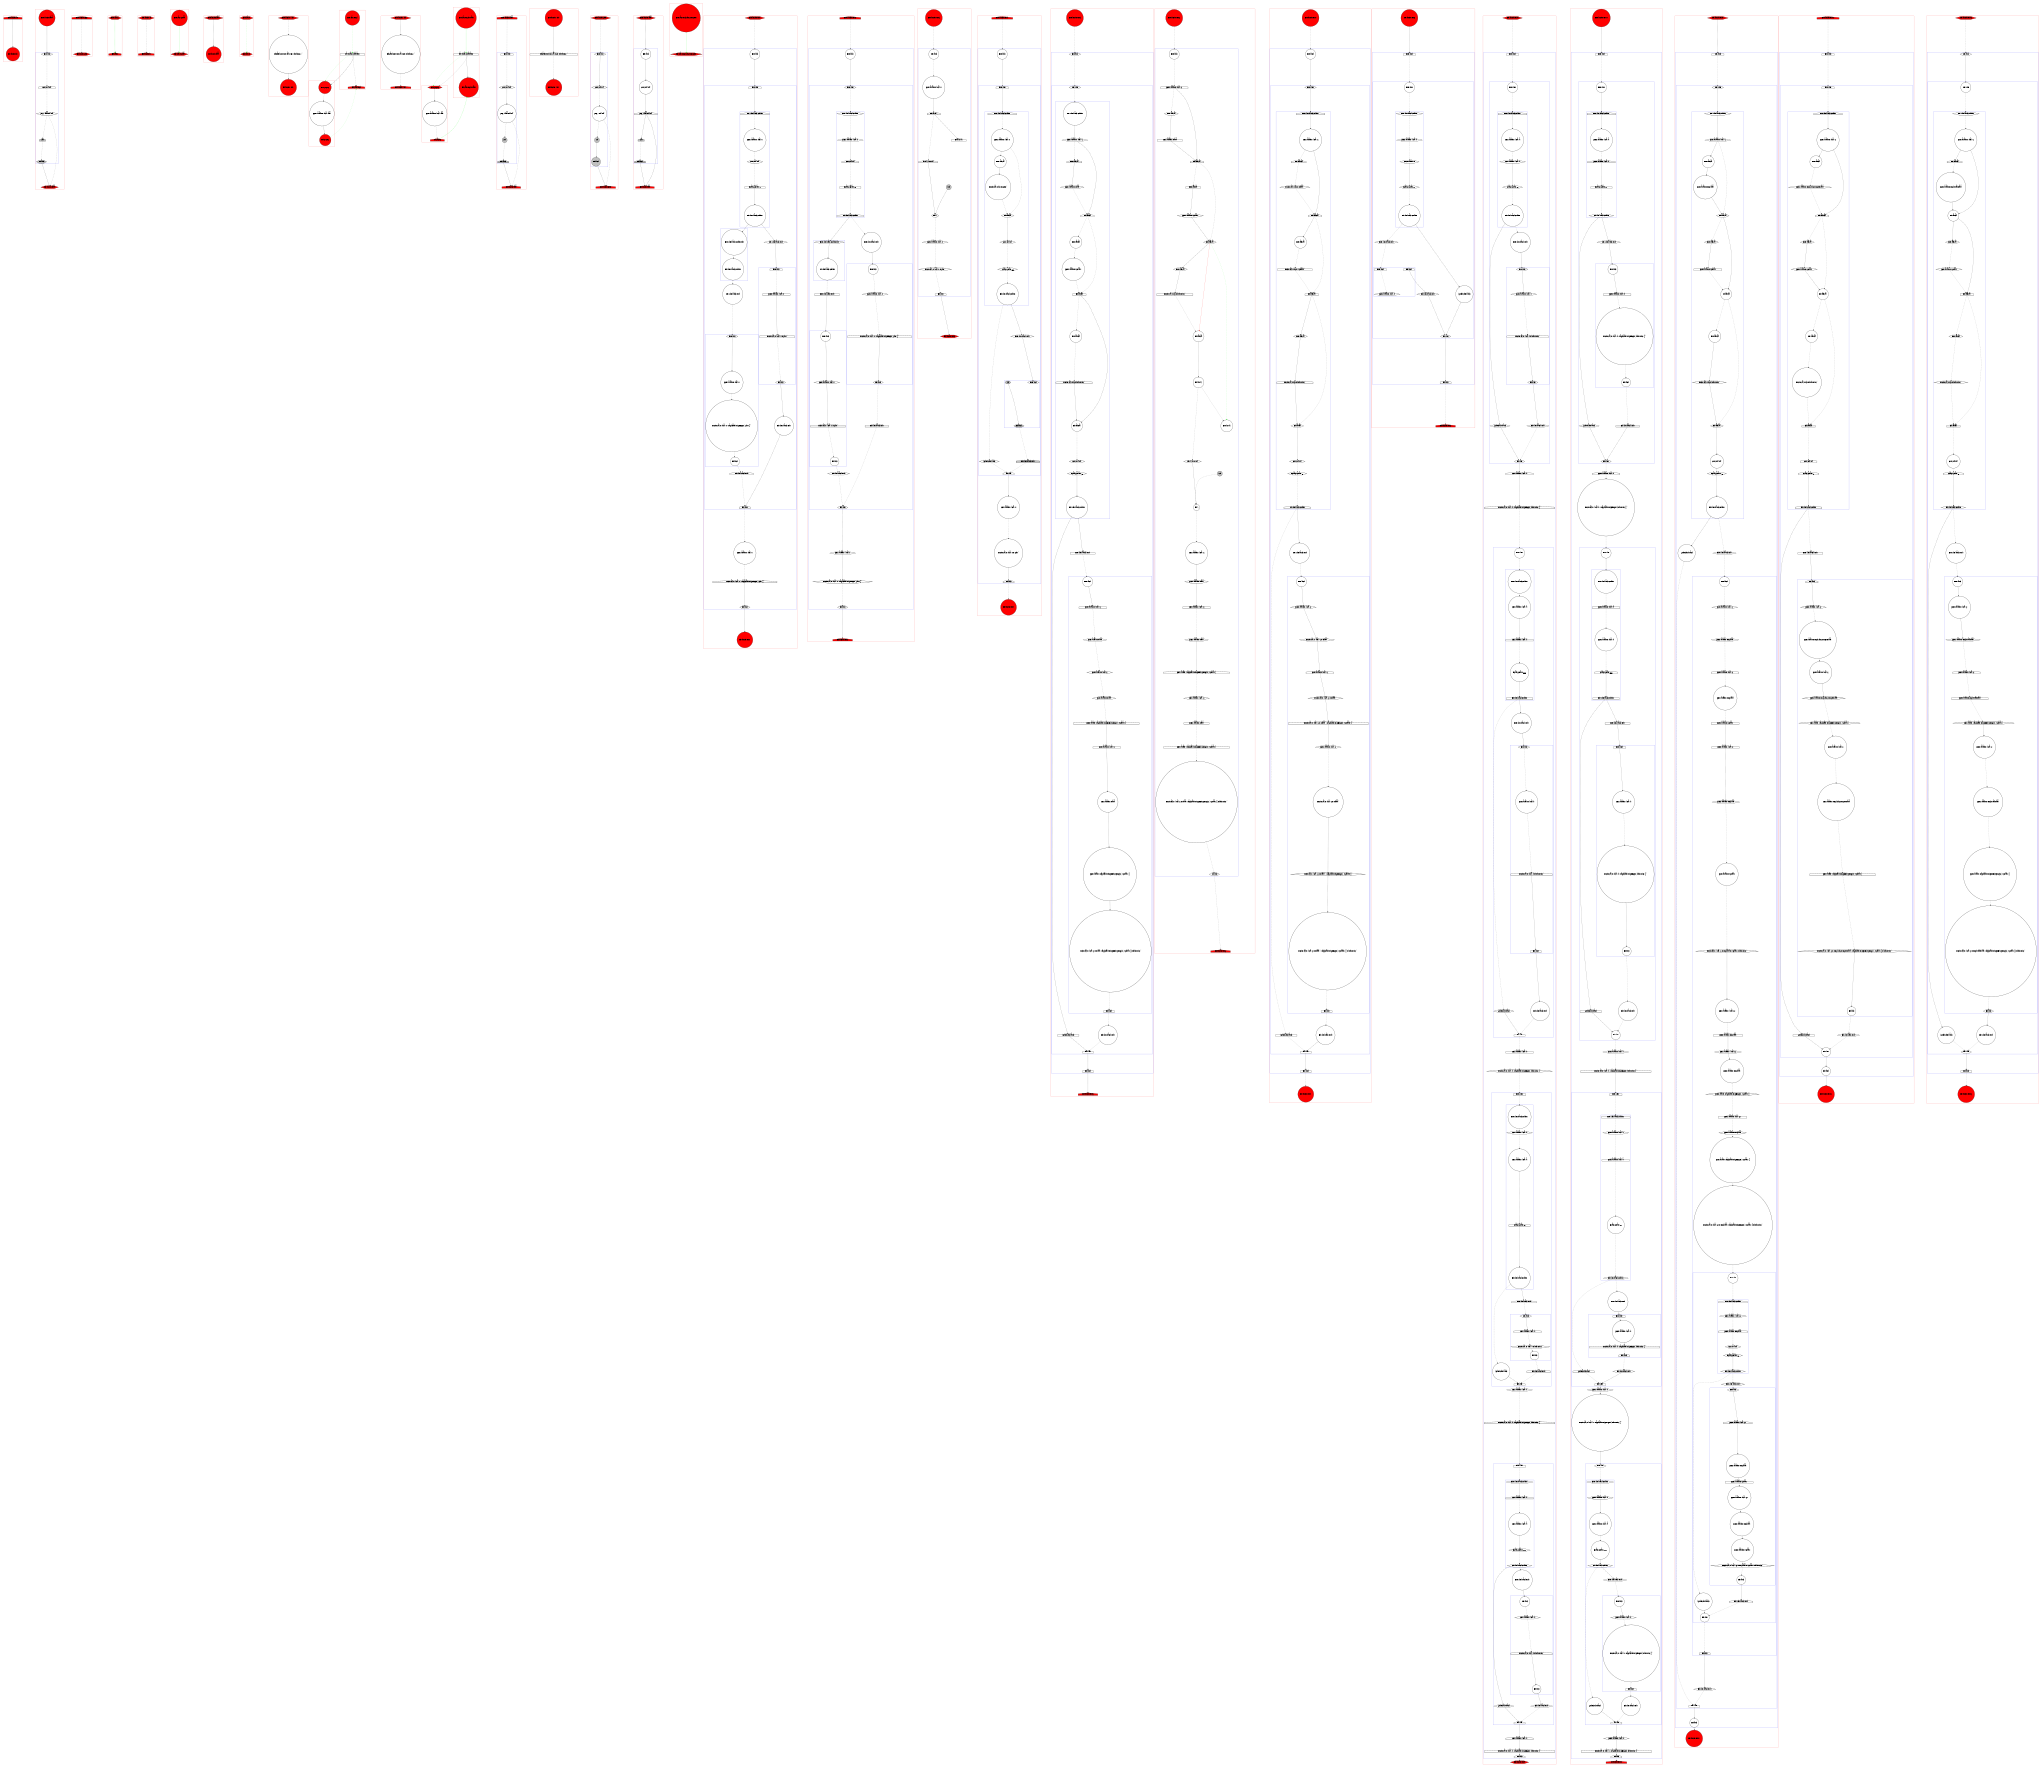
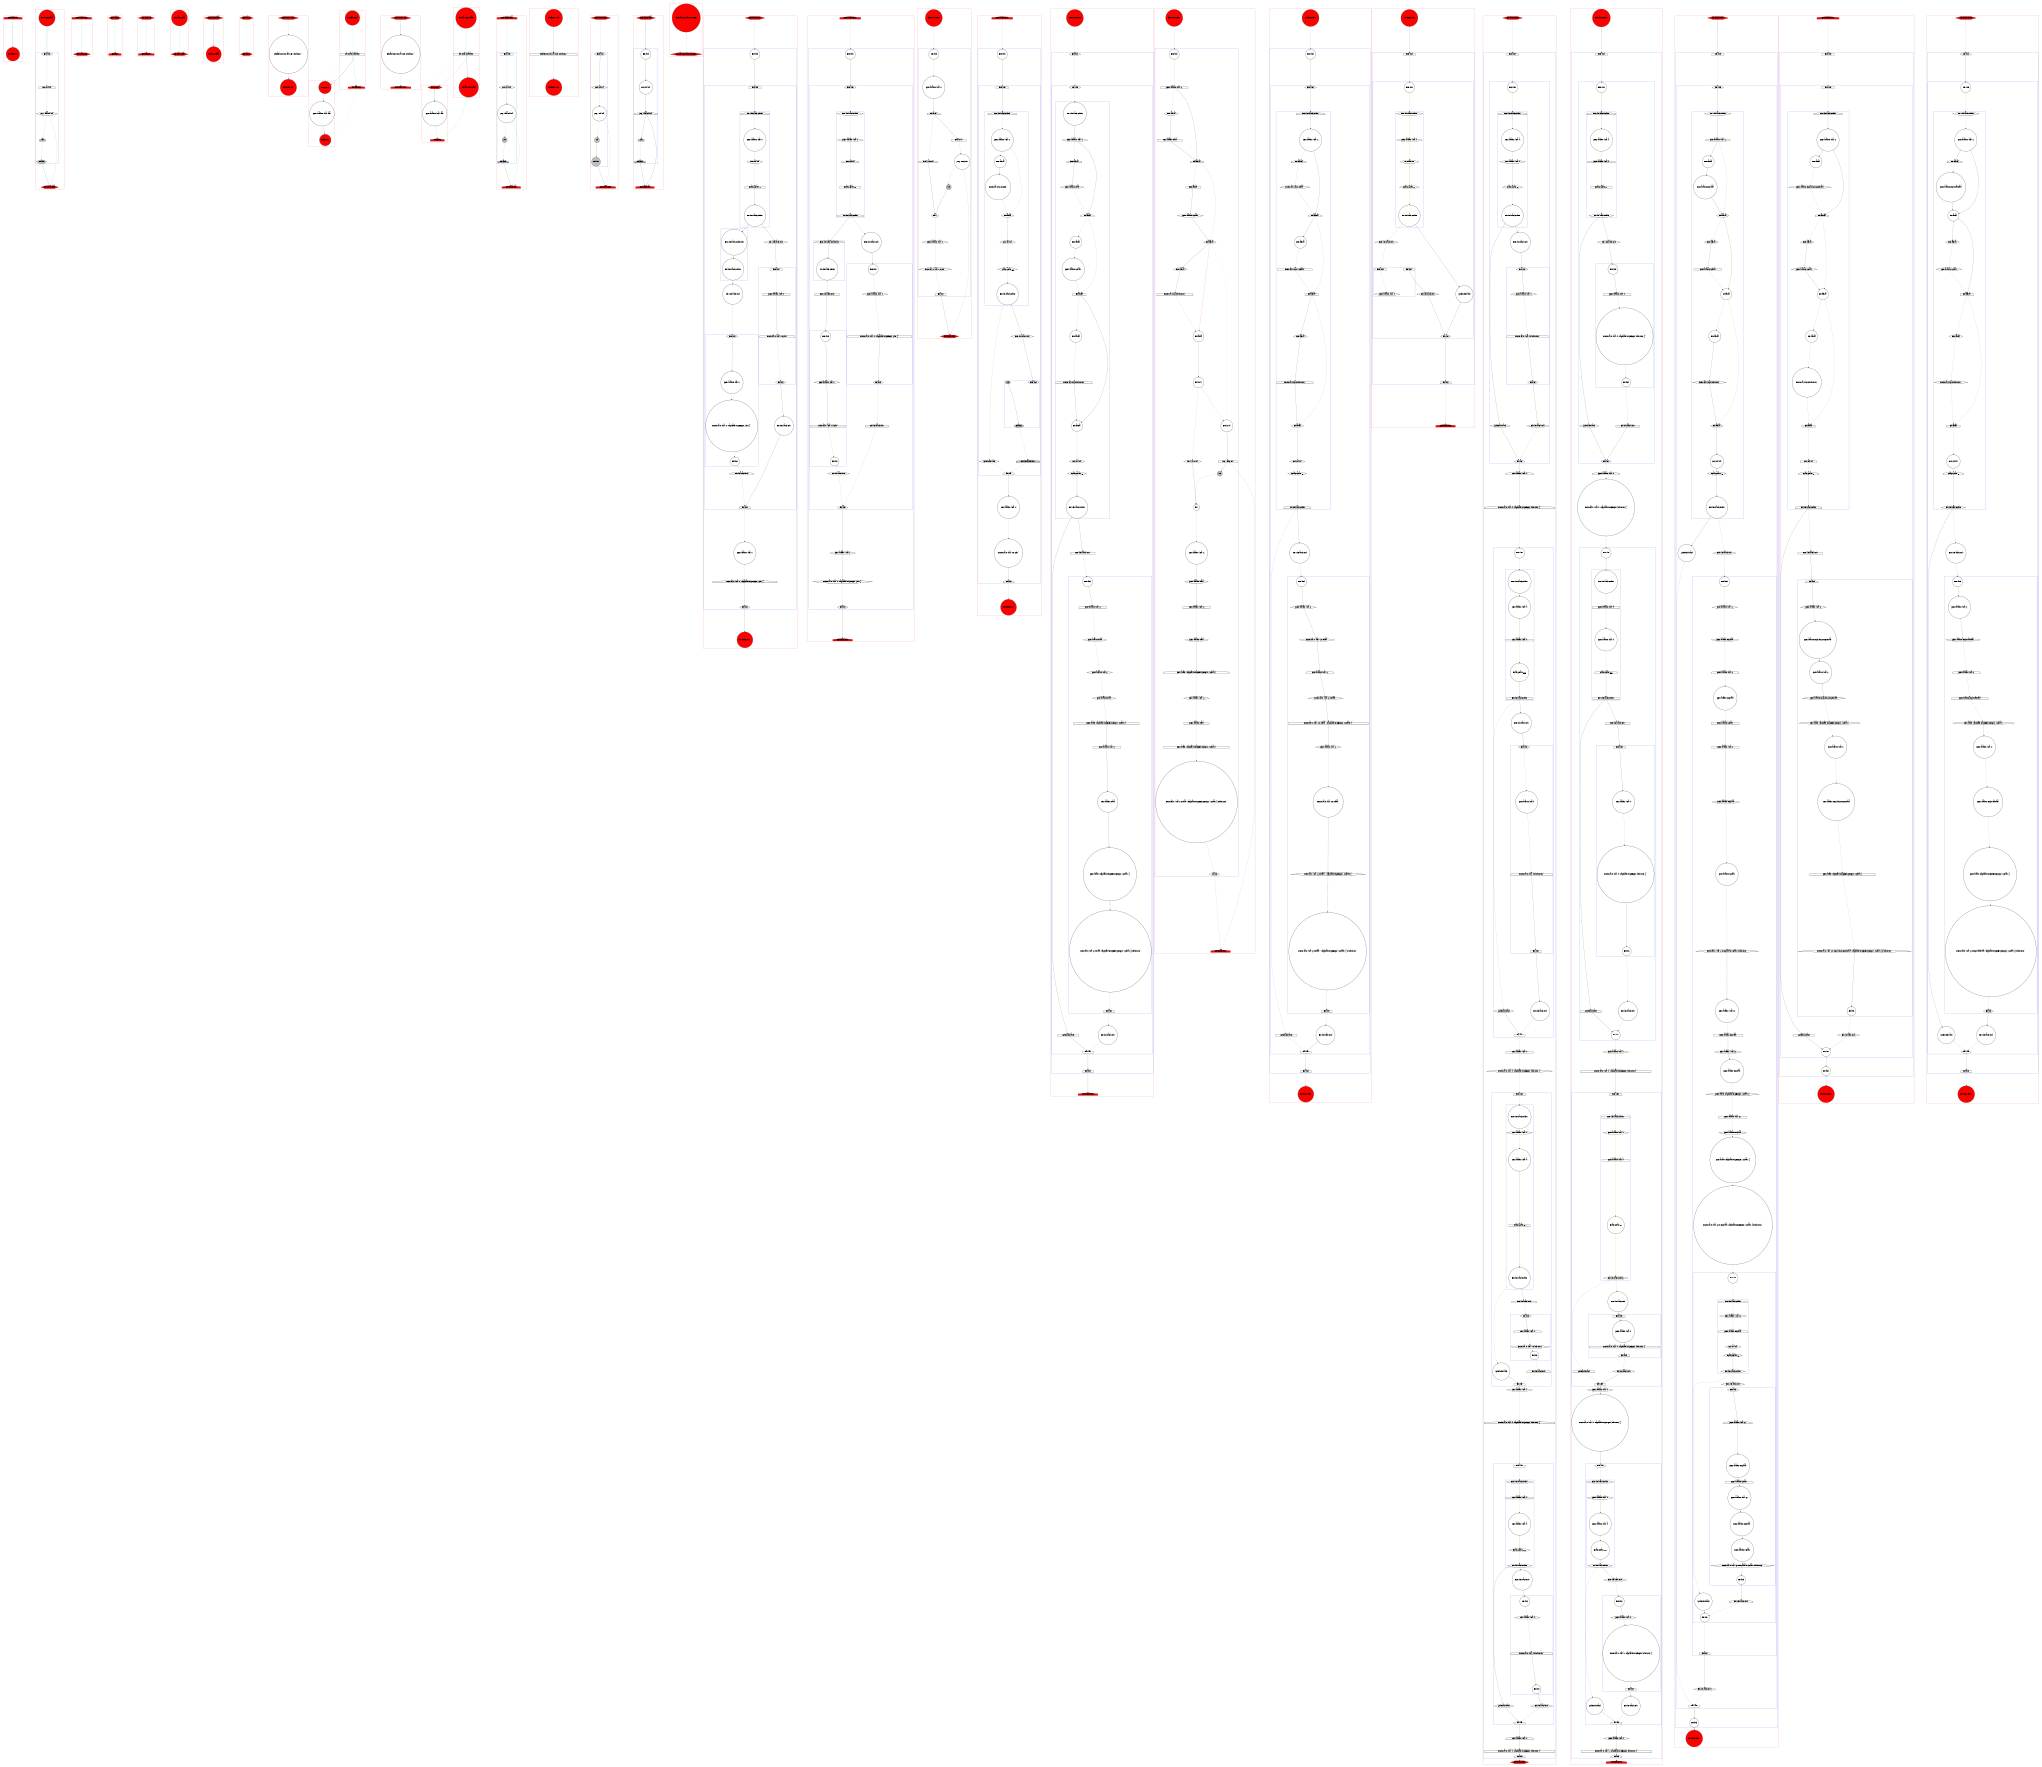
none -> (962, 162)
(1409, 162) -> (1409, 162)
none -> (1228, 461)
